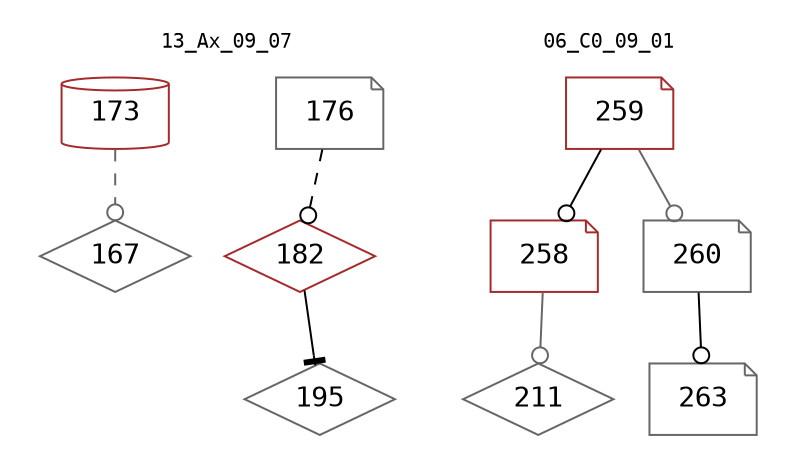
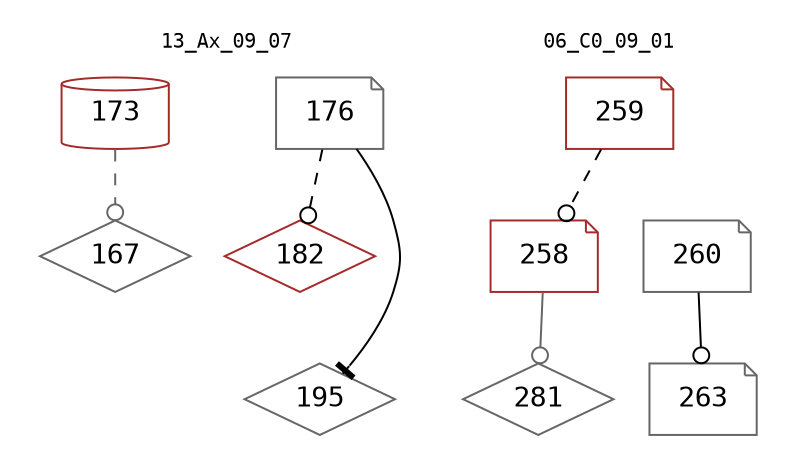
(586, 178) -> (586, 178)
(655, 178) -> none
(309, 323) -> (400, 259)
(538, 399) -> (538, 399)
